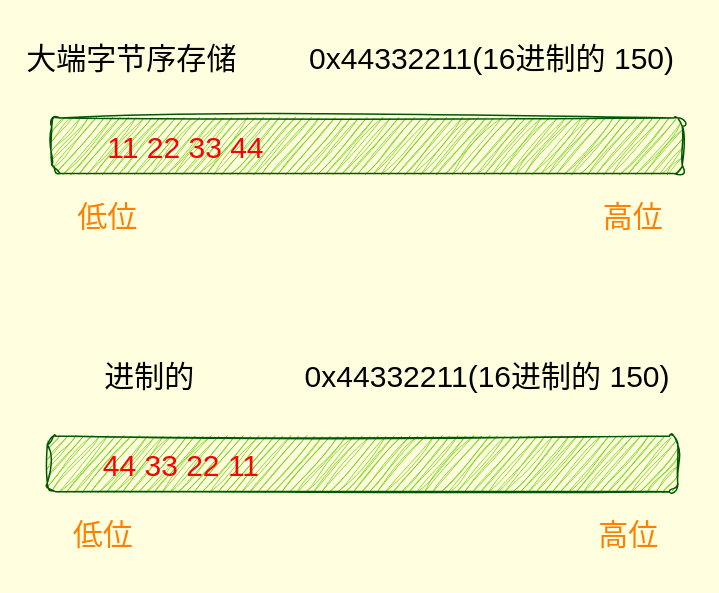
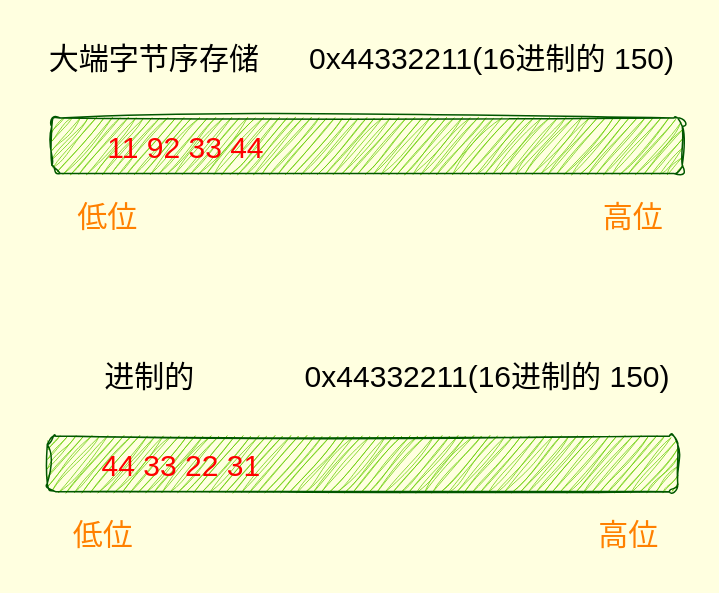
(131, 58) -> (154, 58)
(186, 146) -> (186, 146)
(182, 464) -> (182, 464)
